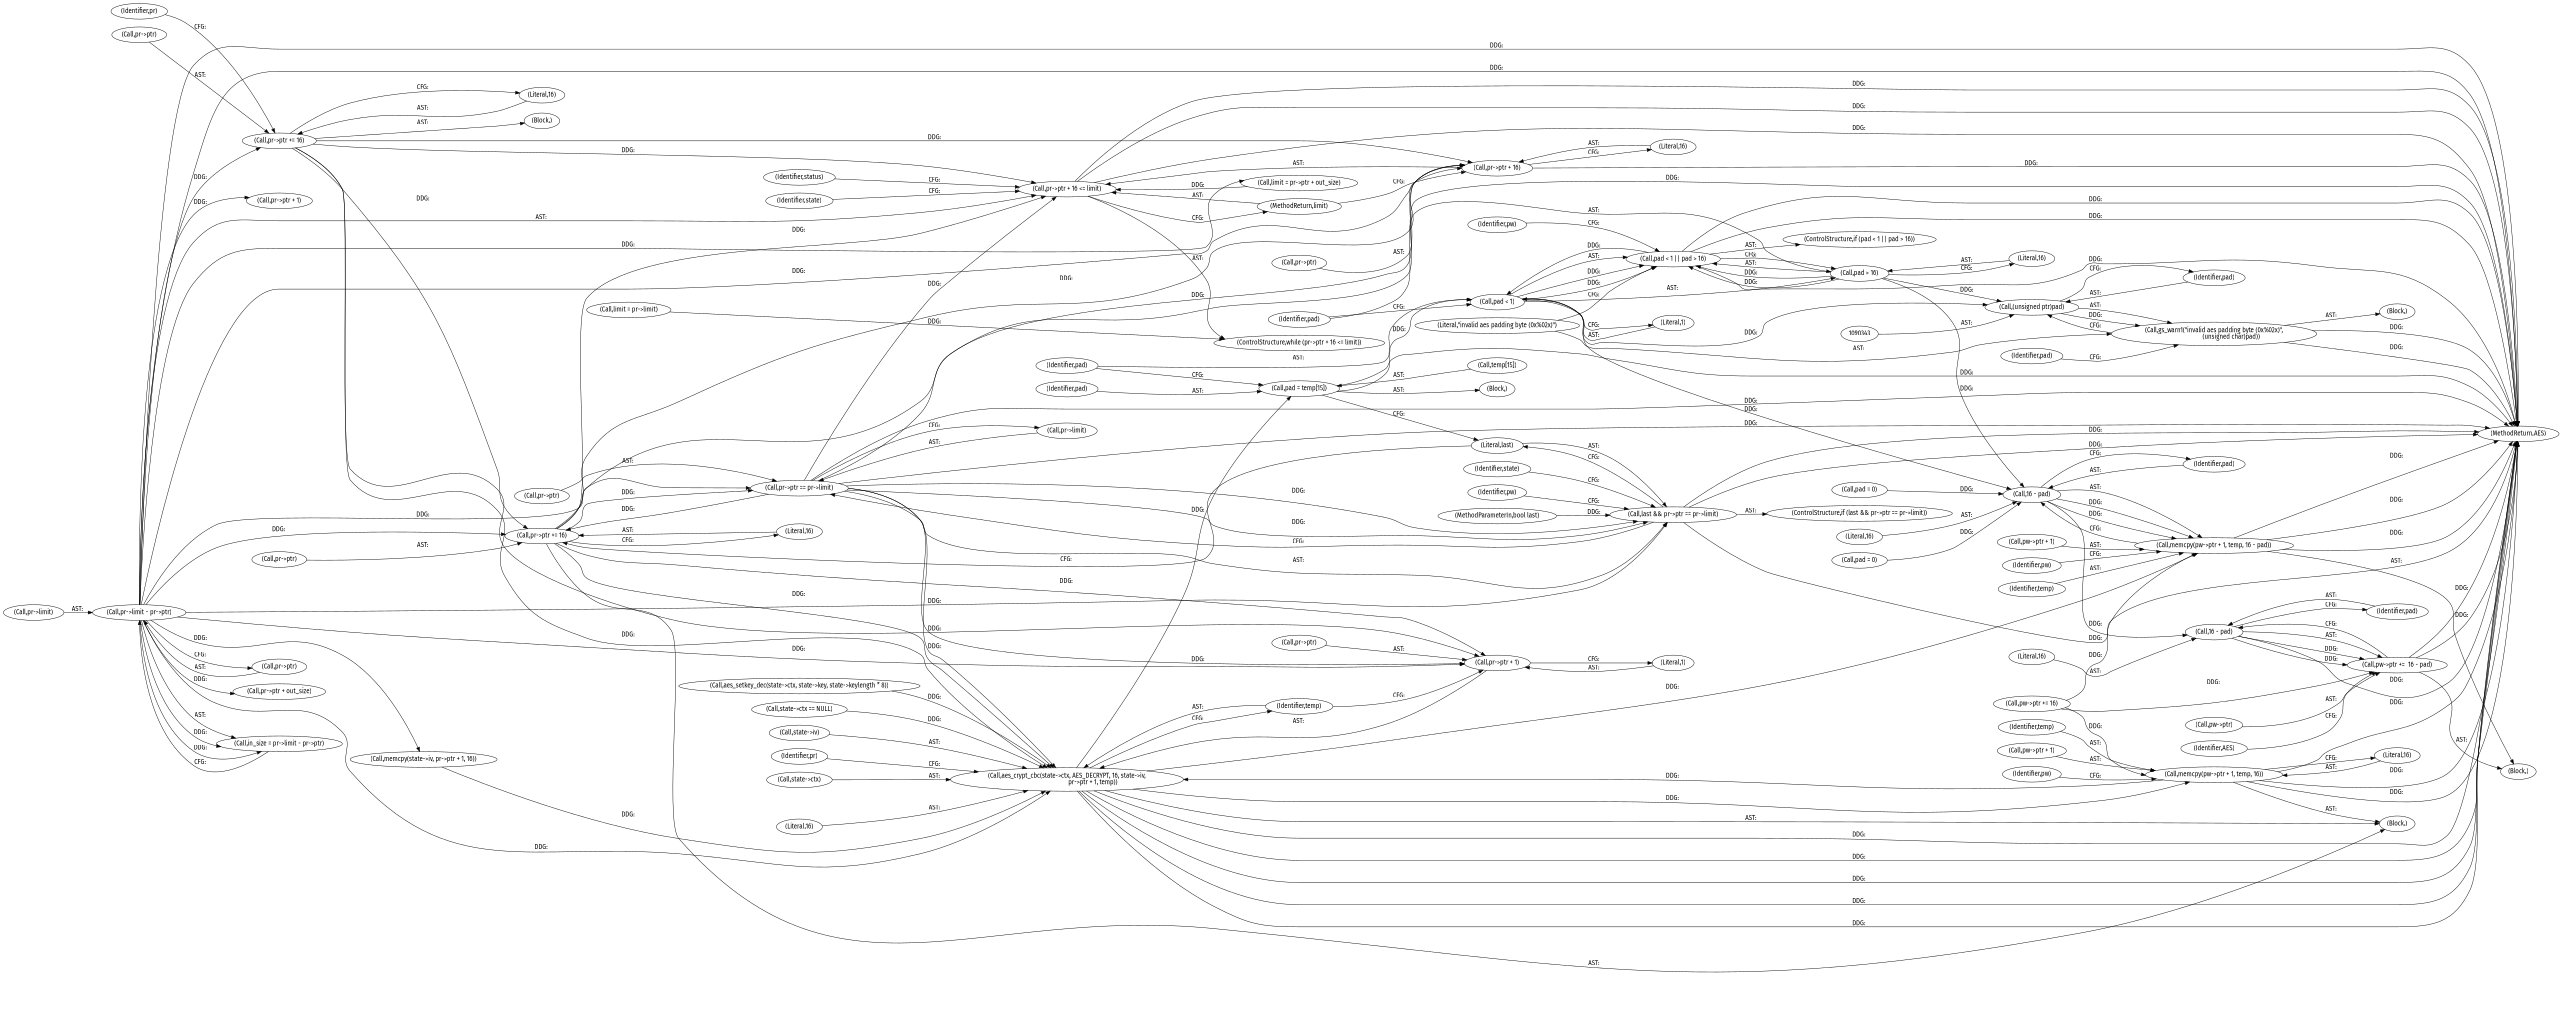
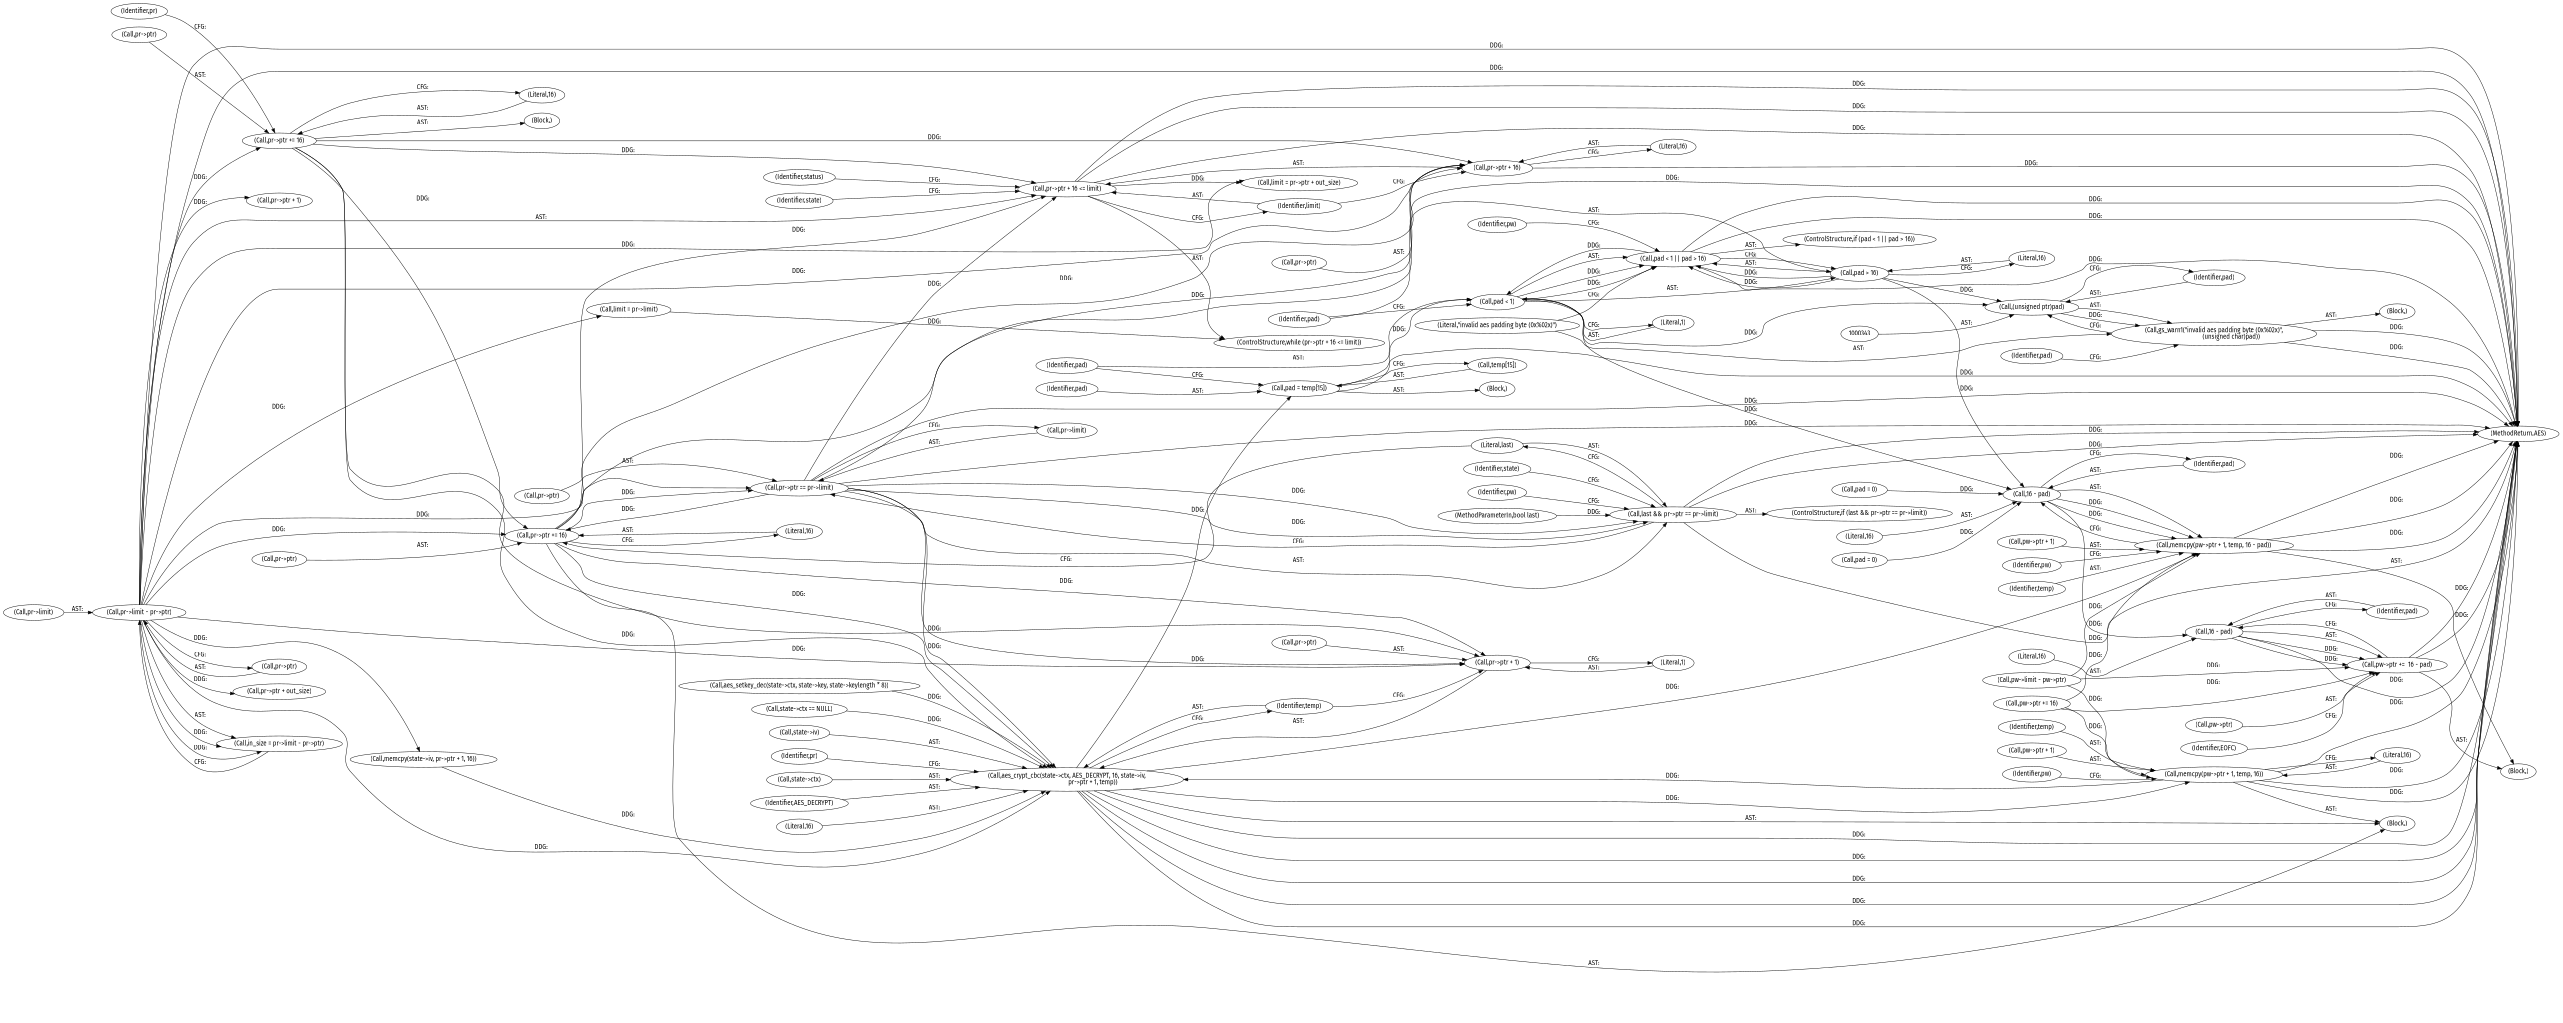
(1184, 189) -> (1174, 183)
(1299, 206) -> (1299, 206)
(1860, 334) -> (1860, 334)
(1398, 417) -> (1399, 369)
(938, 605) -> (335, 413)
none -> (2032, 680)
(2214, 749) -> (2214, 749)
none -> (799, 803)
